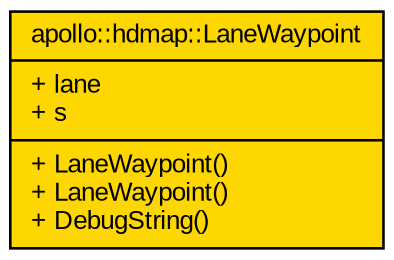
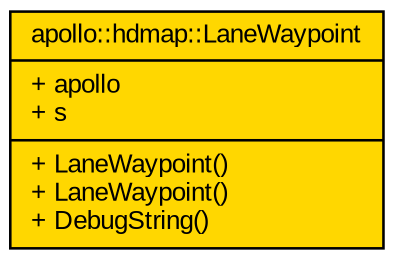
(67, 85) -> (76, 85)
